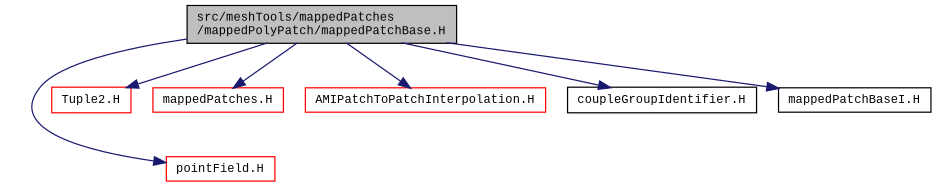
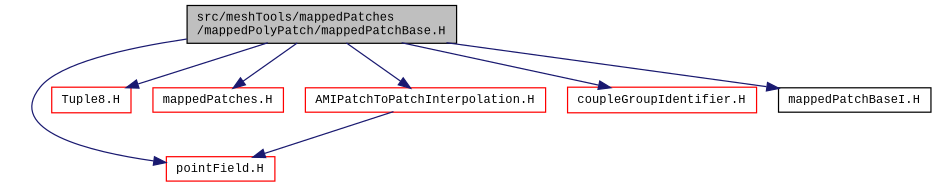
(91, 100) -> (91, 100)
(662, 100) -> (662, 100)
none -> (329, 132)
